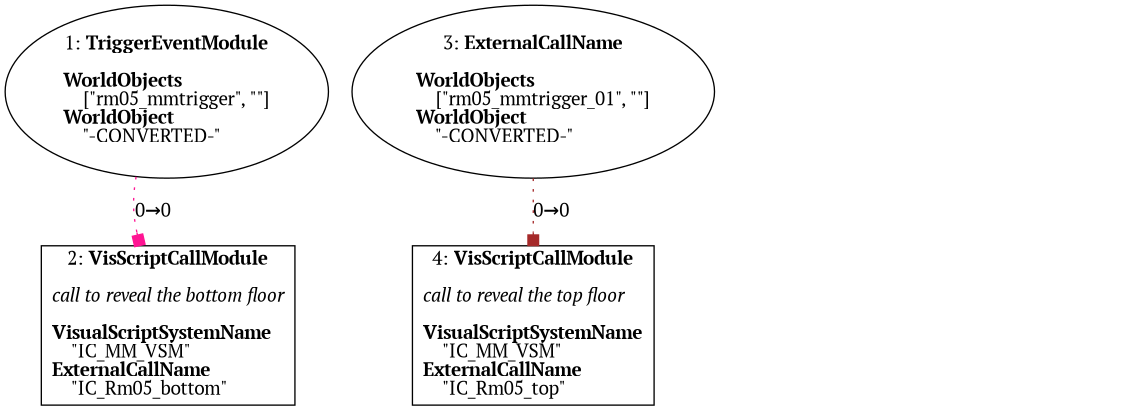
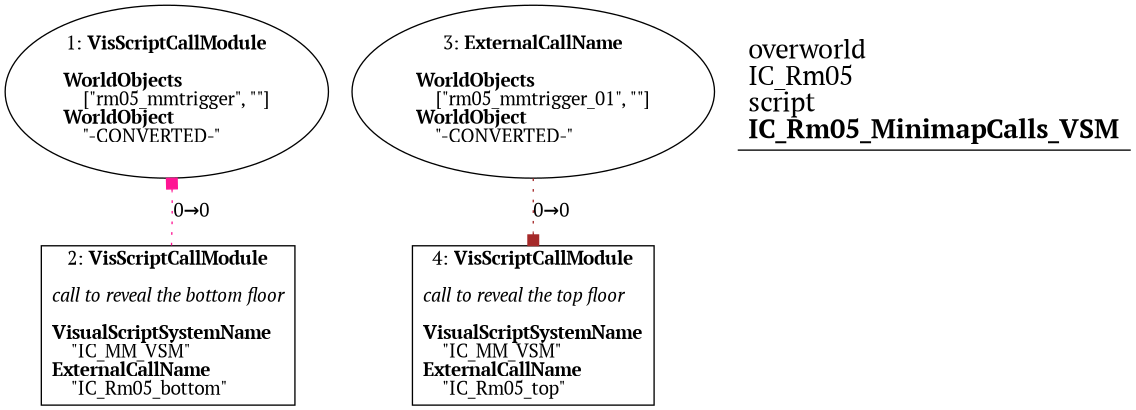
(177, 44) -> (177, 44)
none -> (934, 92)
(134, 205) -> (172, 219)
